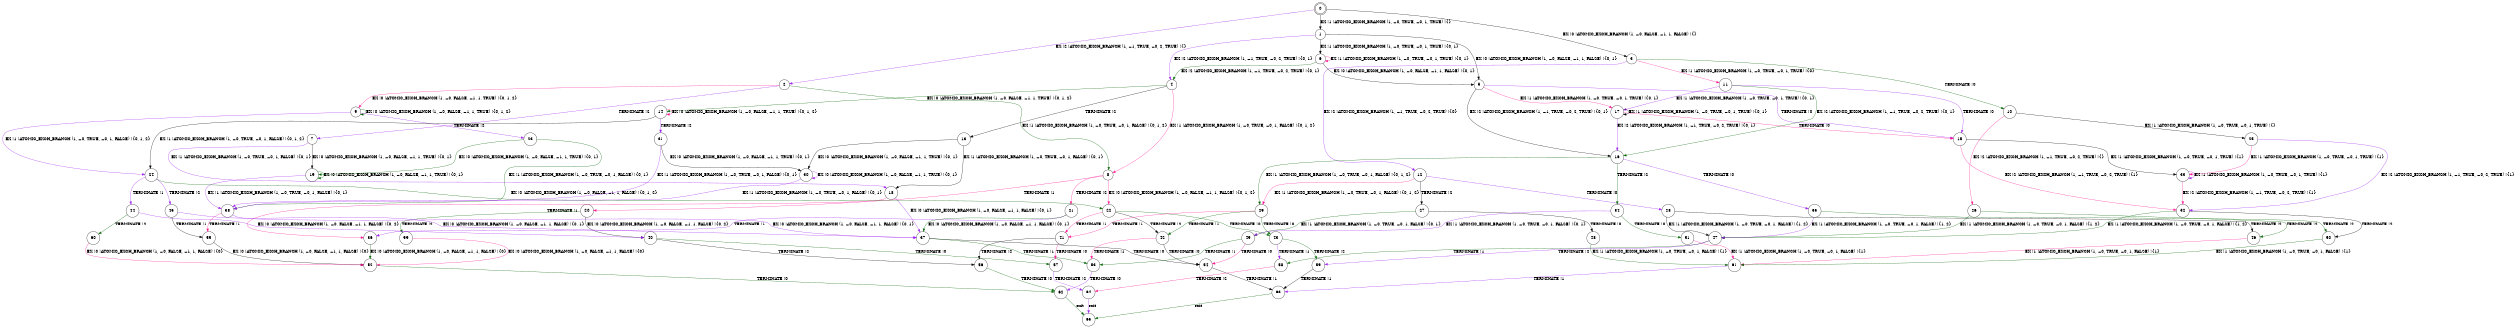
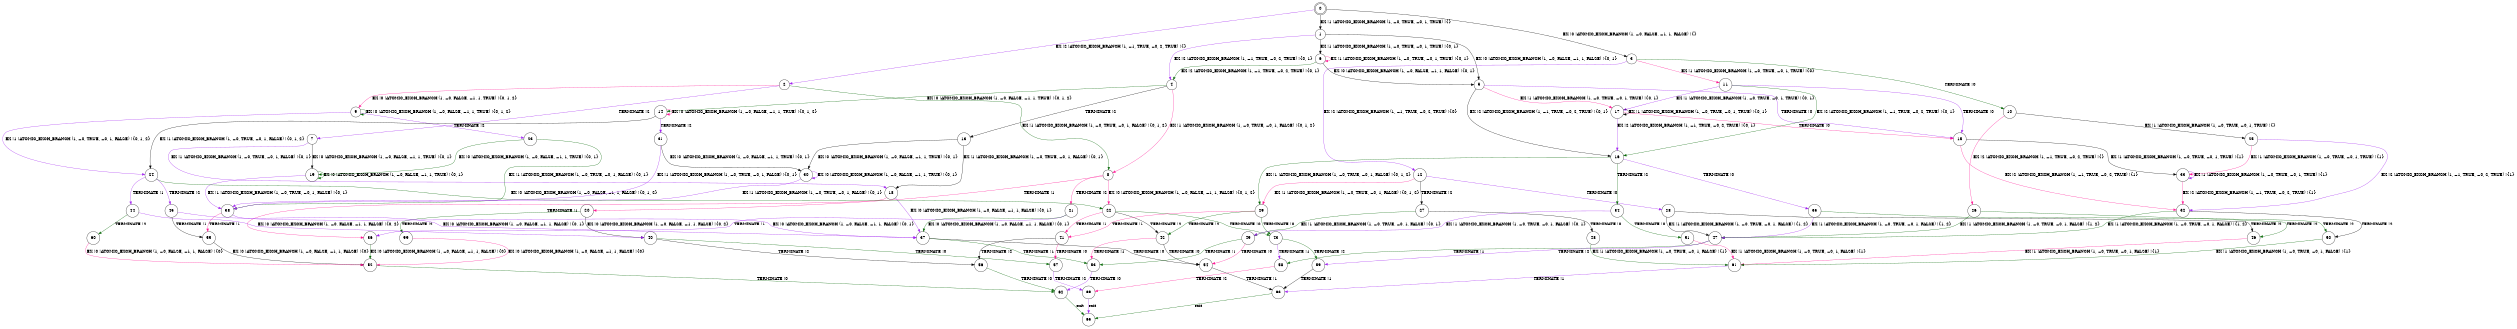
(1204, 224) -> (1204, 224)
(1089, 292) -> (1089, 292)
